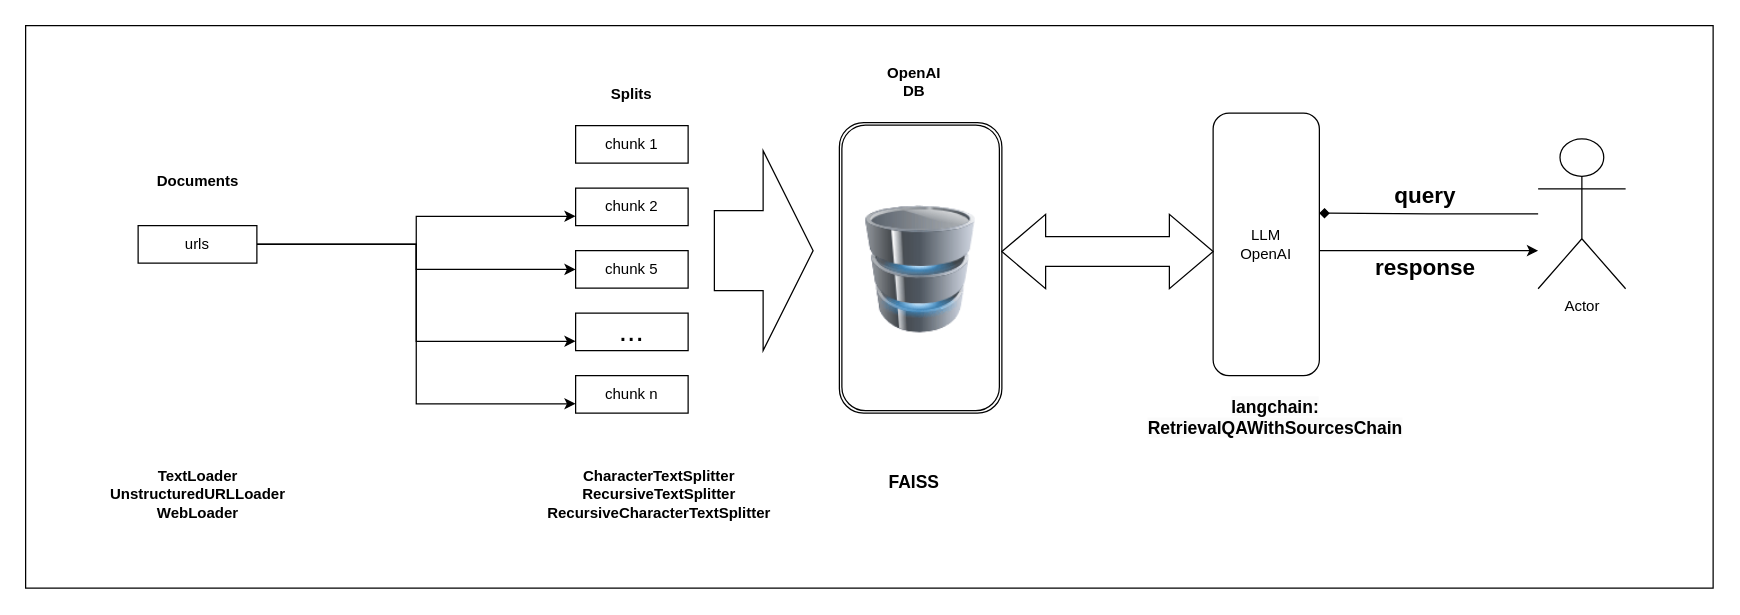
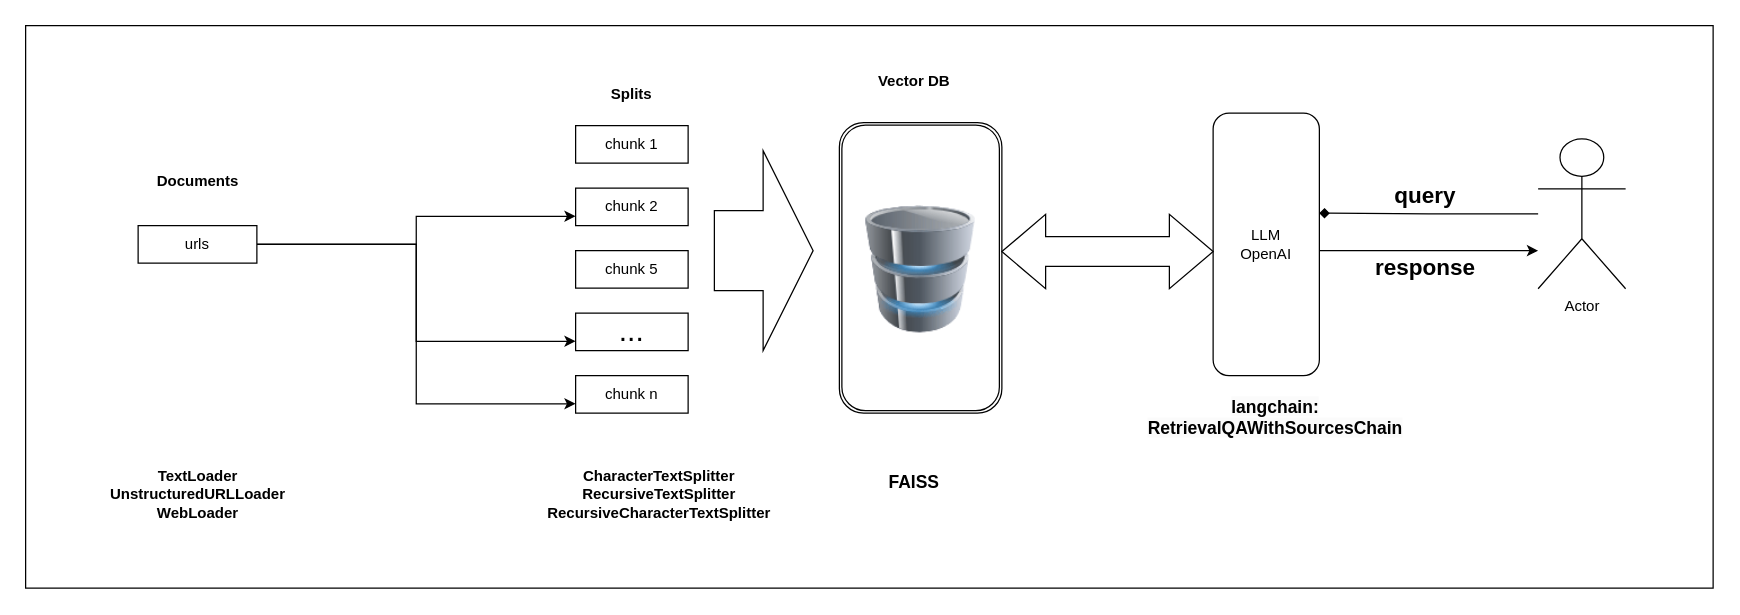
(914, 82) -> (914, 82)
(493, 269) -> none
